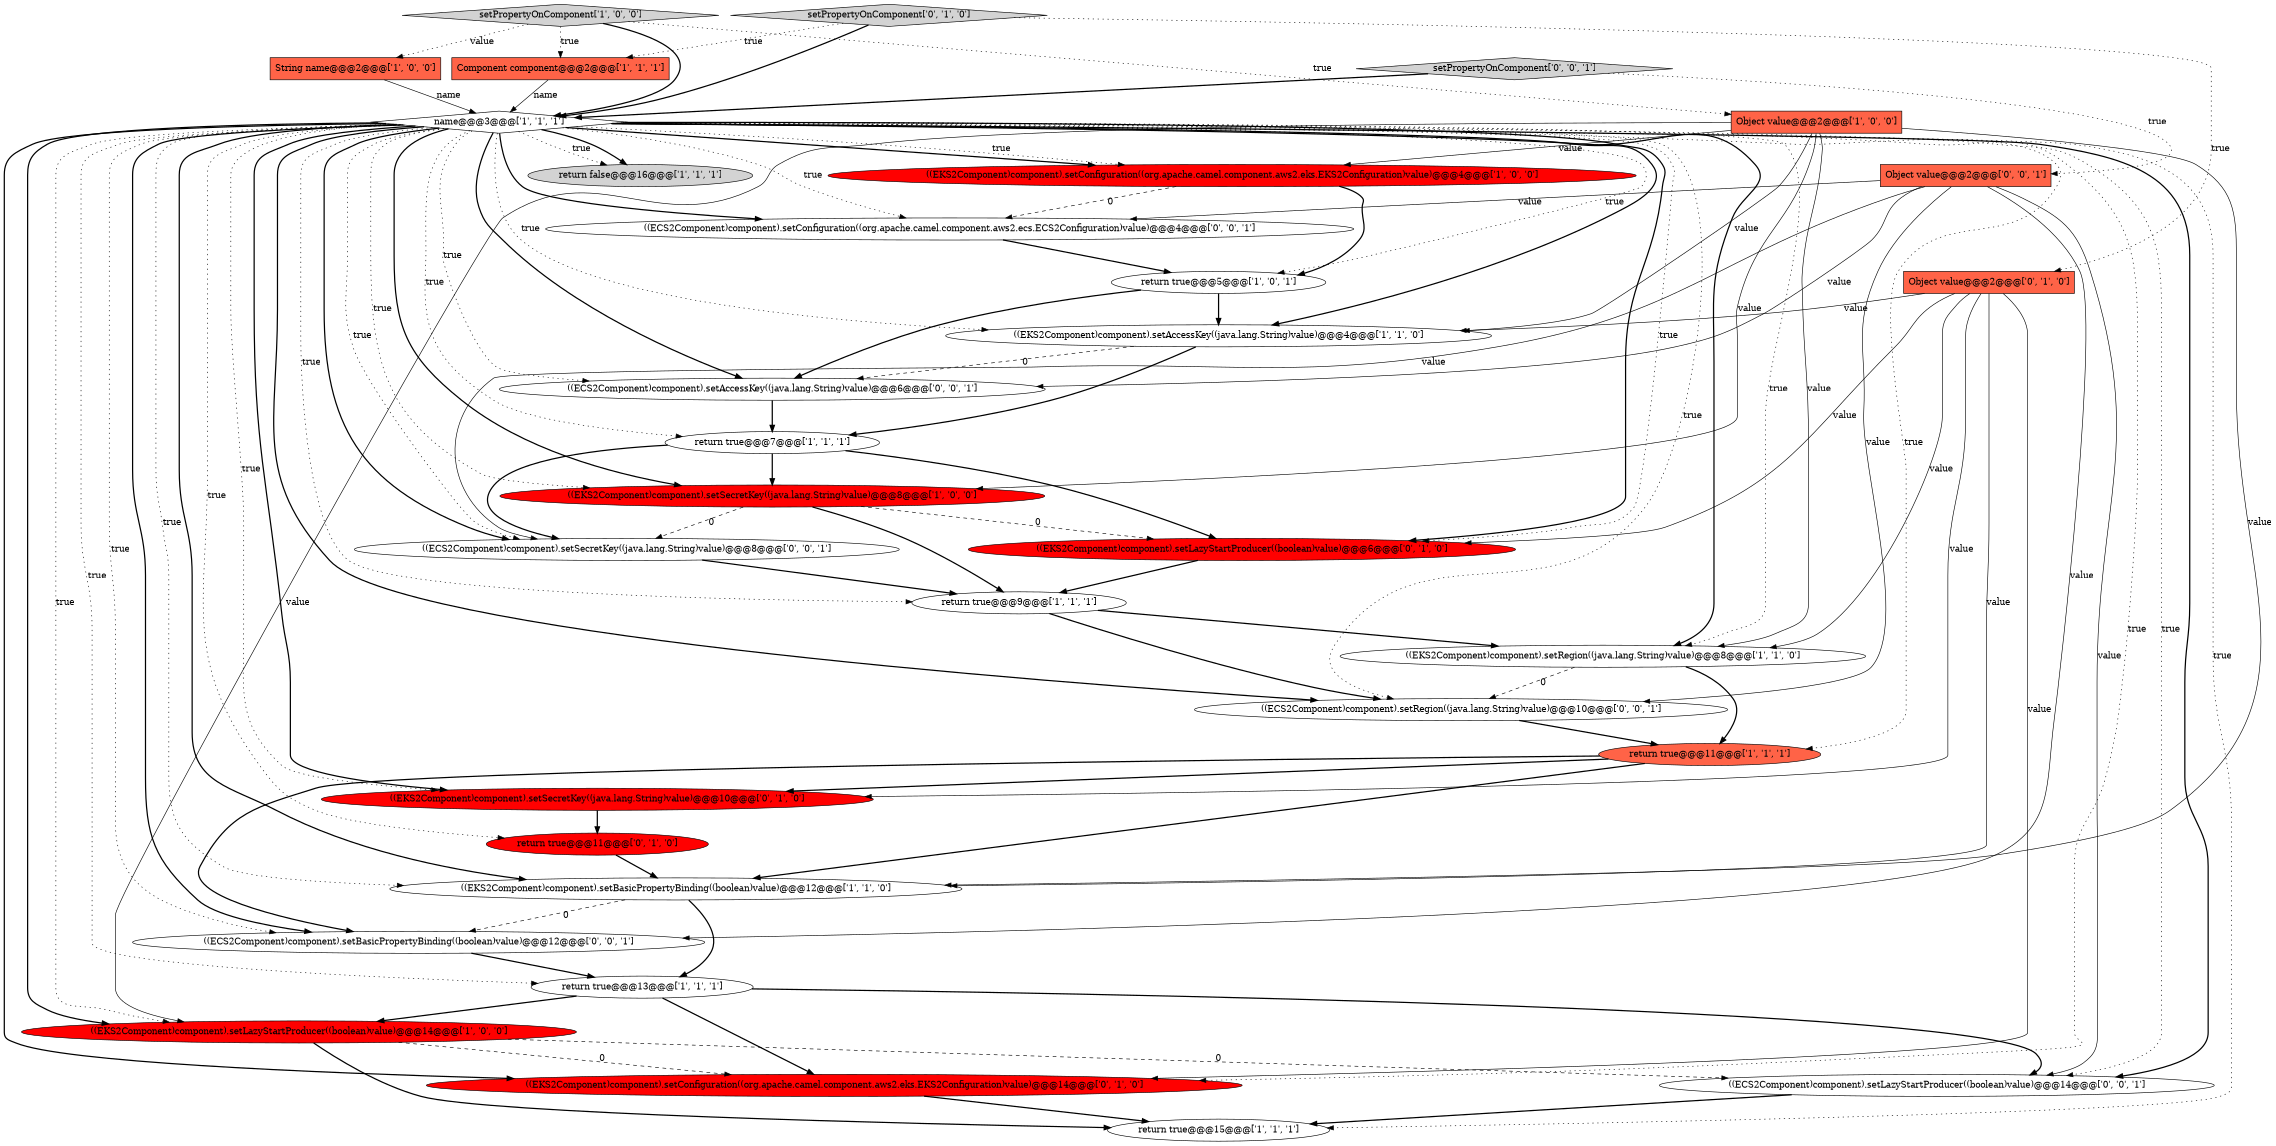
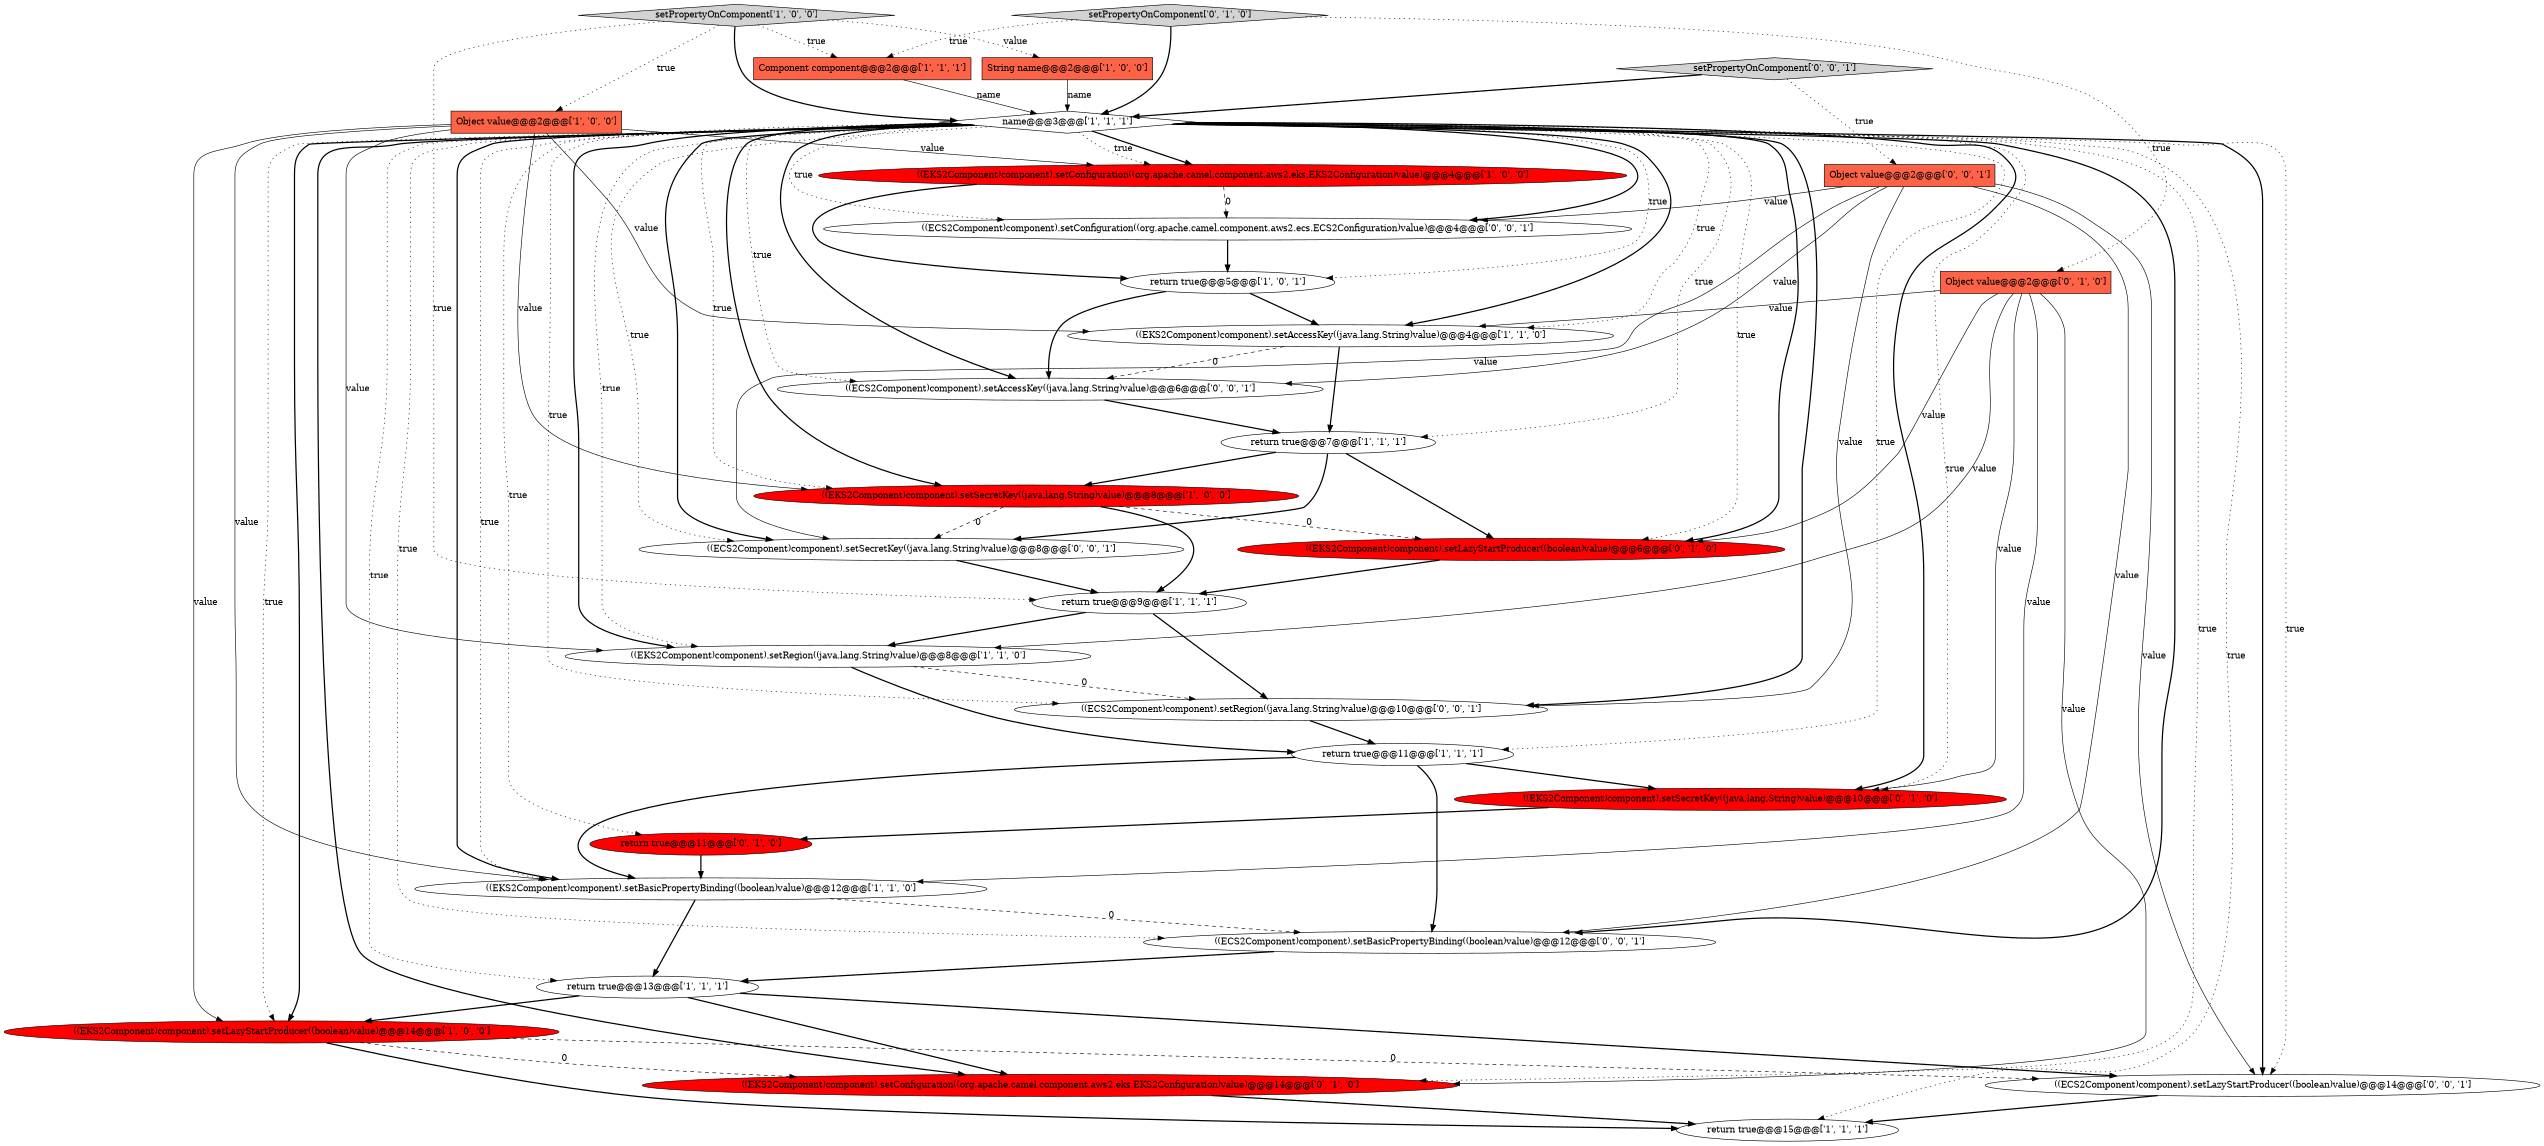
(640, 176) -> none
(356, 563) -> (434, 490)
(1710, 754) -> (1403, 754)
